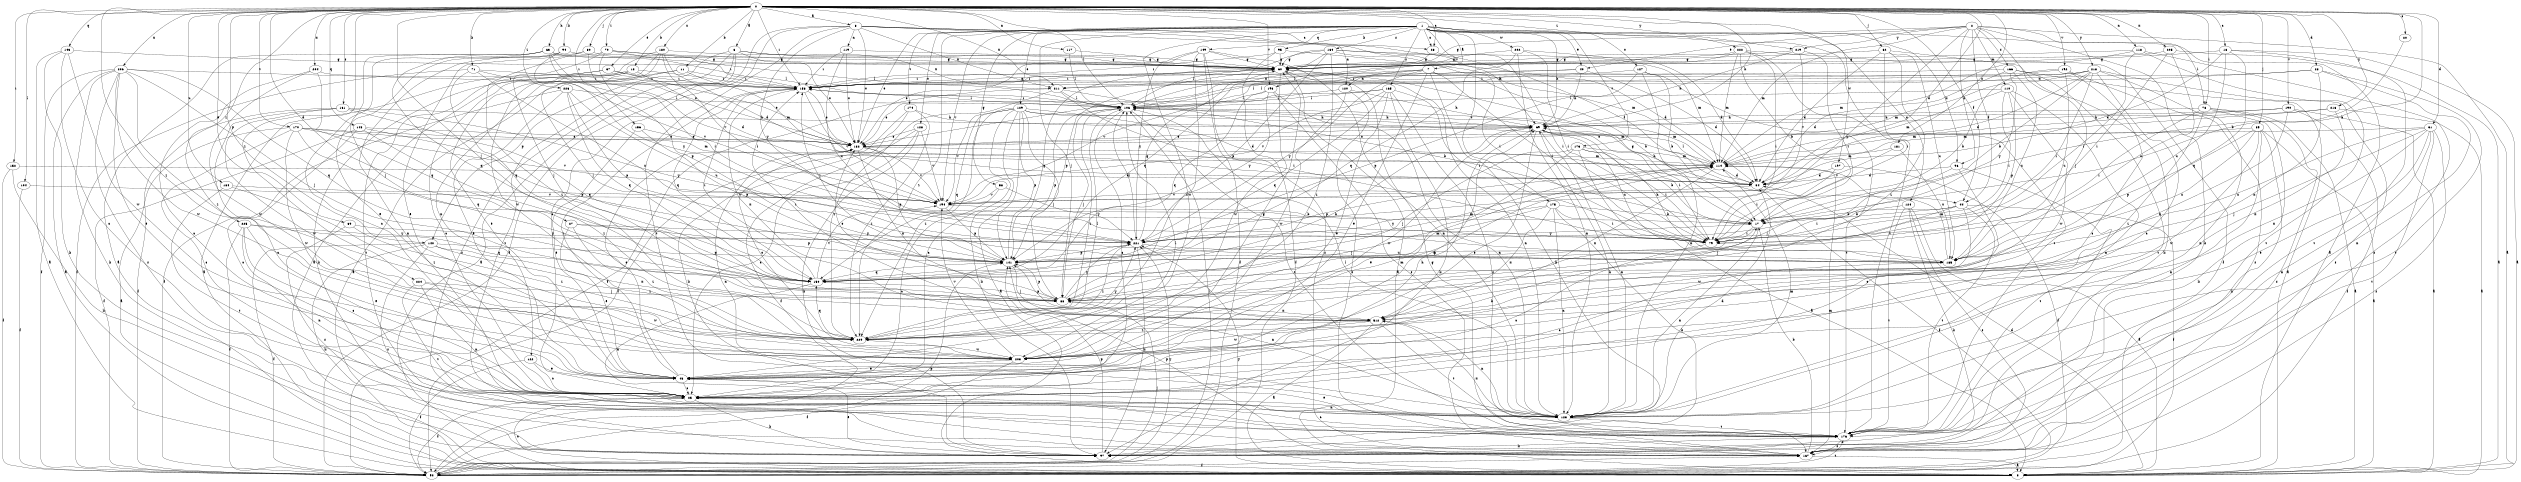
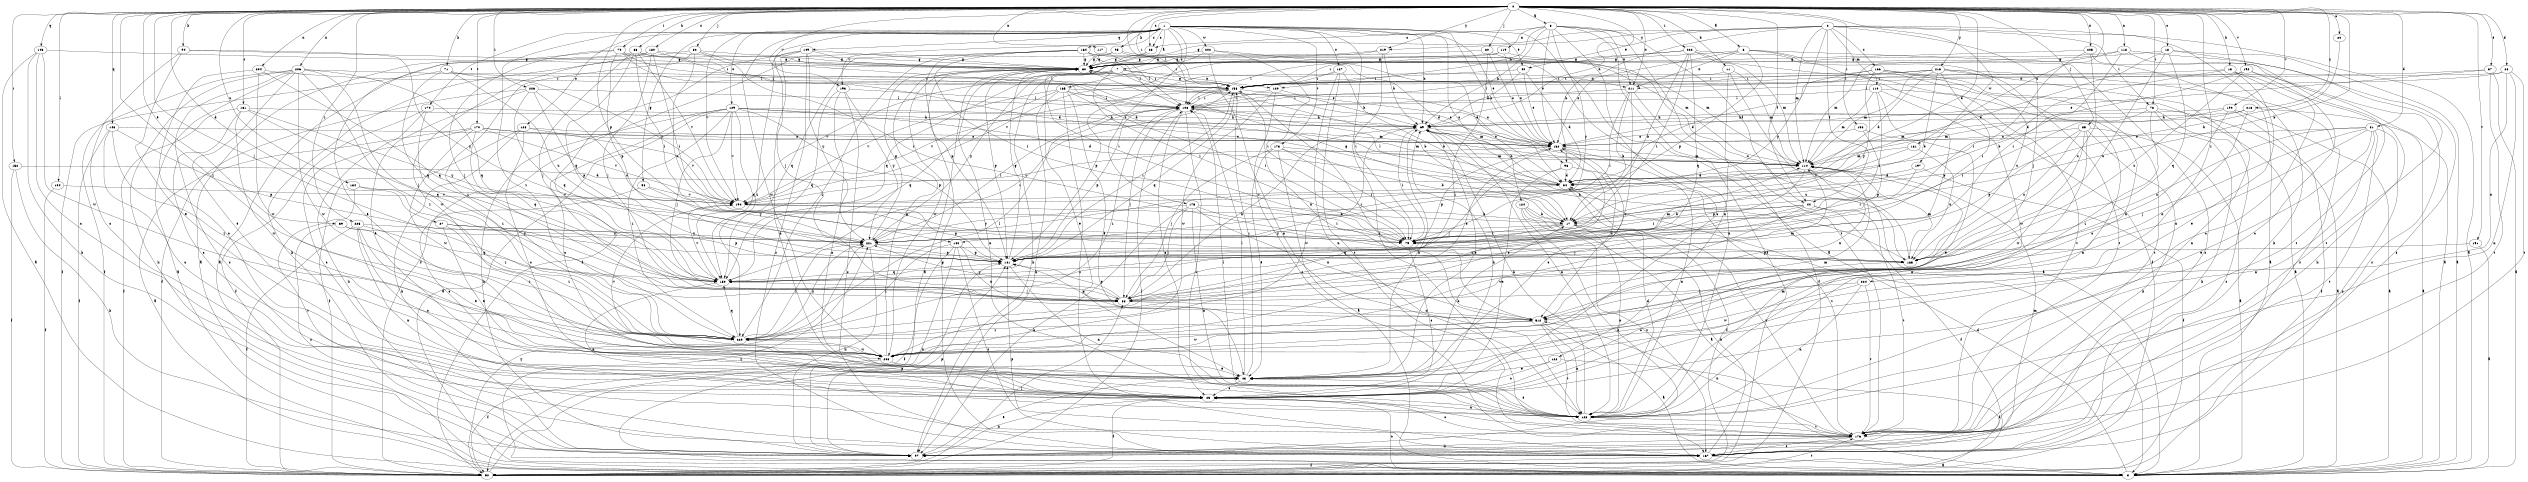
none -> (2476, 243)
none -> (1374, 254)
